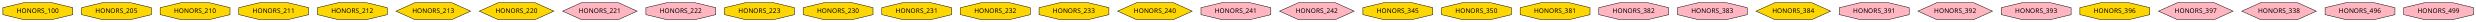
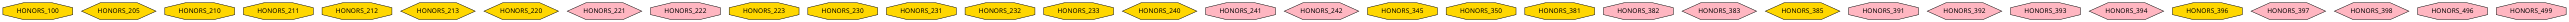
(116, 11) -> (119, 11)
(1712, 11) -> (1719, 11)
(1793, 11) -> (1803, 11)
none -> (2126, 11)
(2279, 11) -> (2372, 11)
